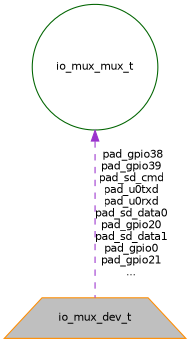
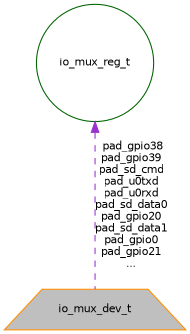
(95, 67) -> (95, 63)
